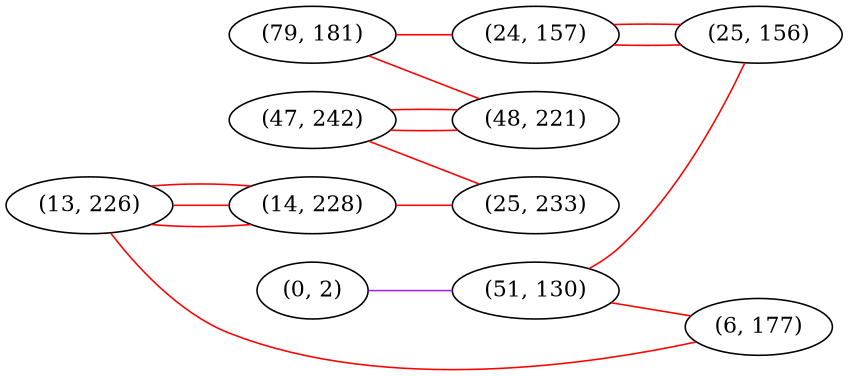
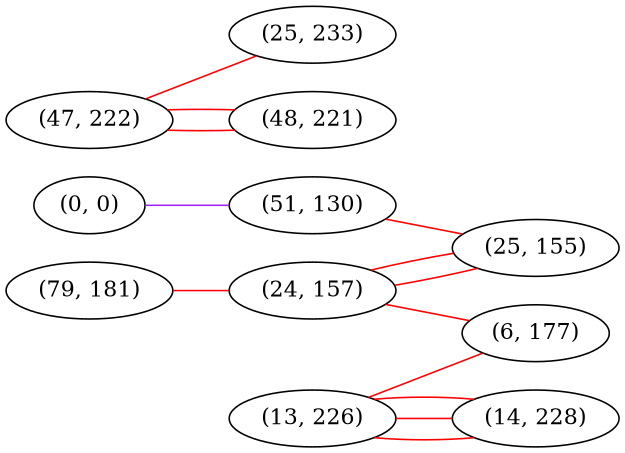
(759, 35) -> (536, 248)
(424, 77) -> none
(313, 120) -> (89, 120)
(424, 205) -> none
(313, 291) -> (89, 205)
(651, 309) -> (427, 312)
